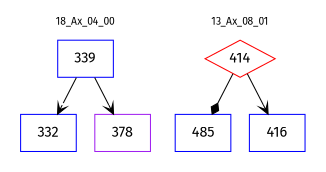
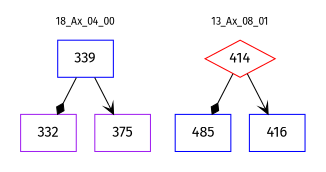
(70, 90) -> (70, 90)
(48, 133) -> (48, 133)
(123, 133) -> (123, 133)
